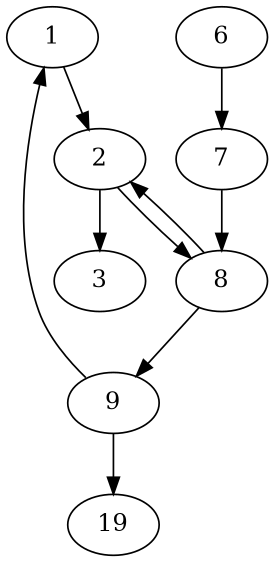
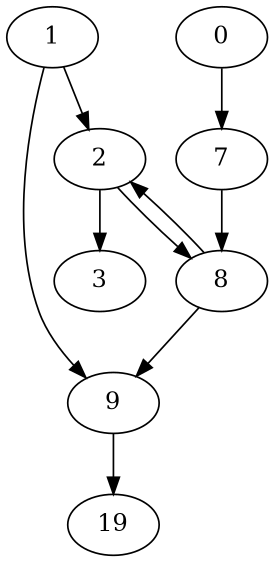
(222, 37) -> (222, 37)
(25, 239) -> (24, 222)
